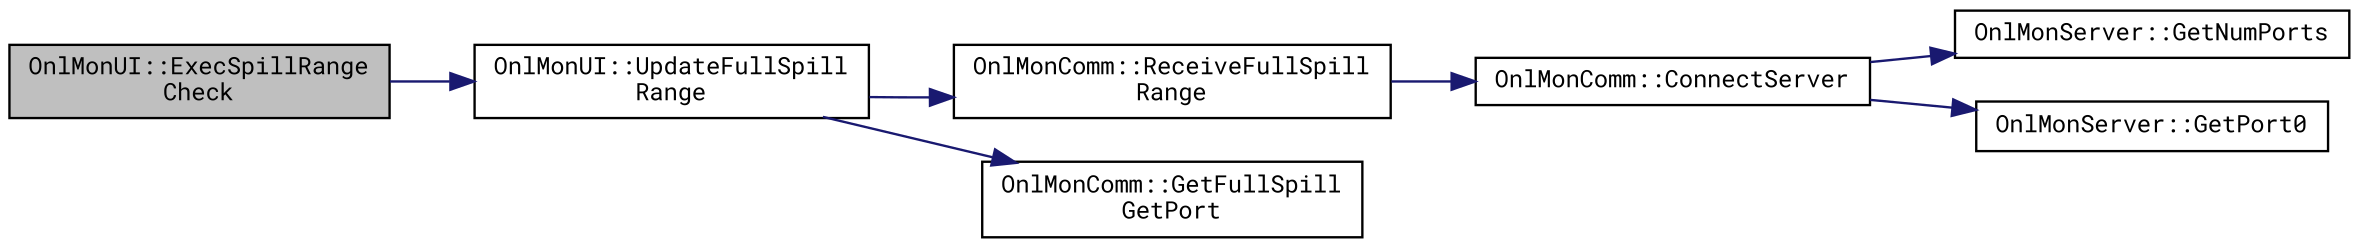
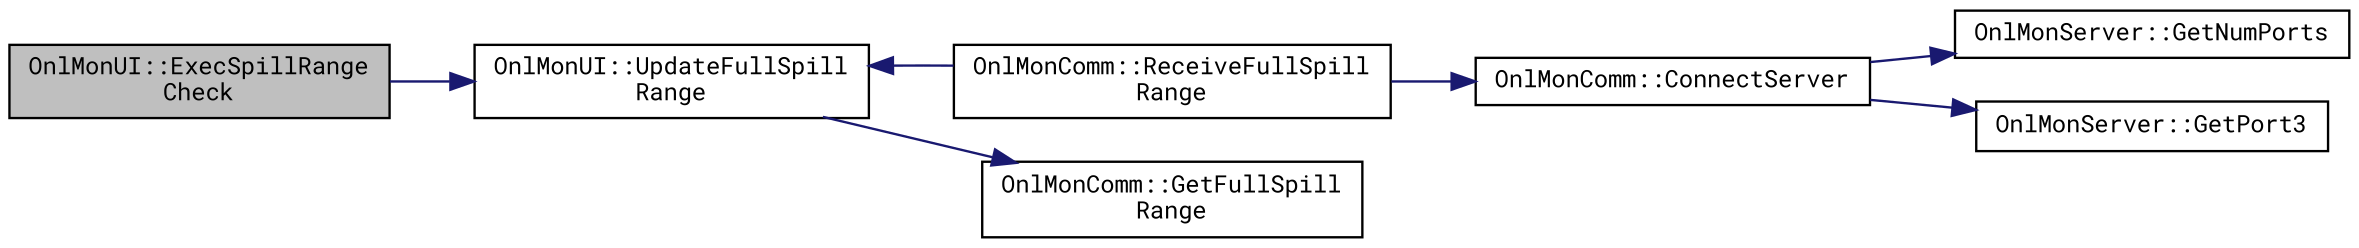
(900, 97) -> (924, 66)
(2152, 126) -> (2152, 126)
(1172, 200) -> (1172, 200)
